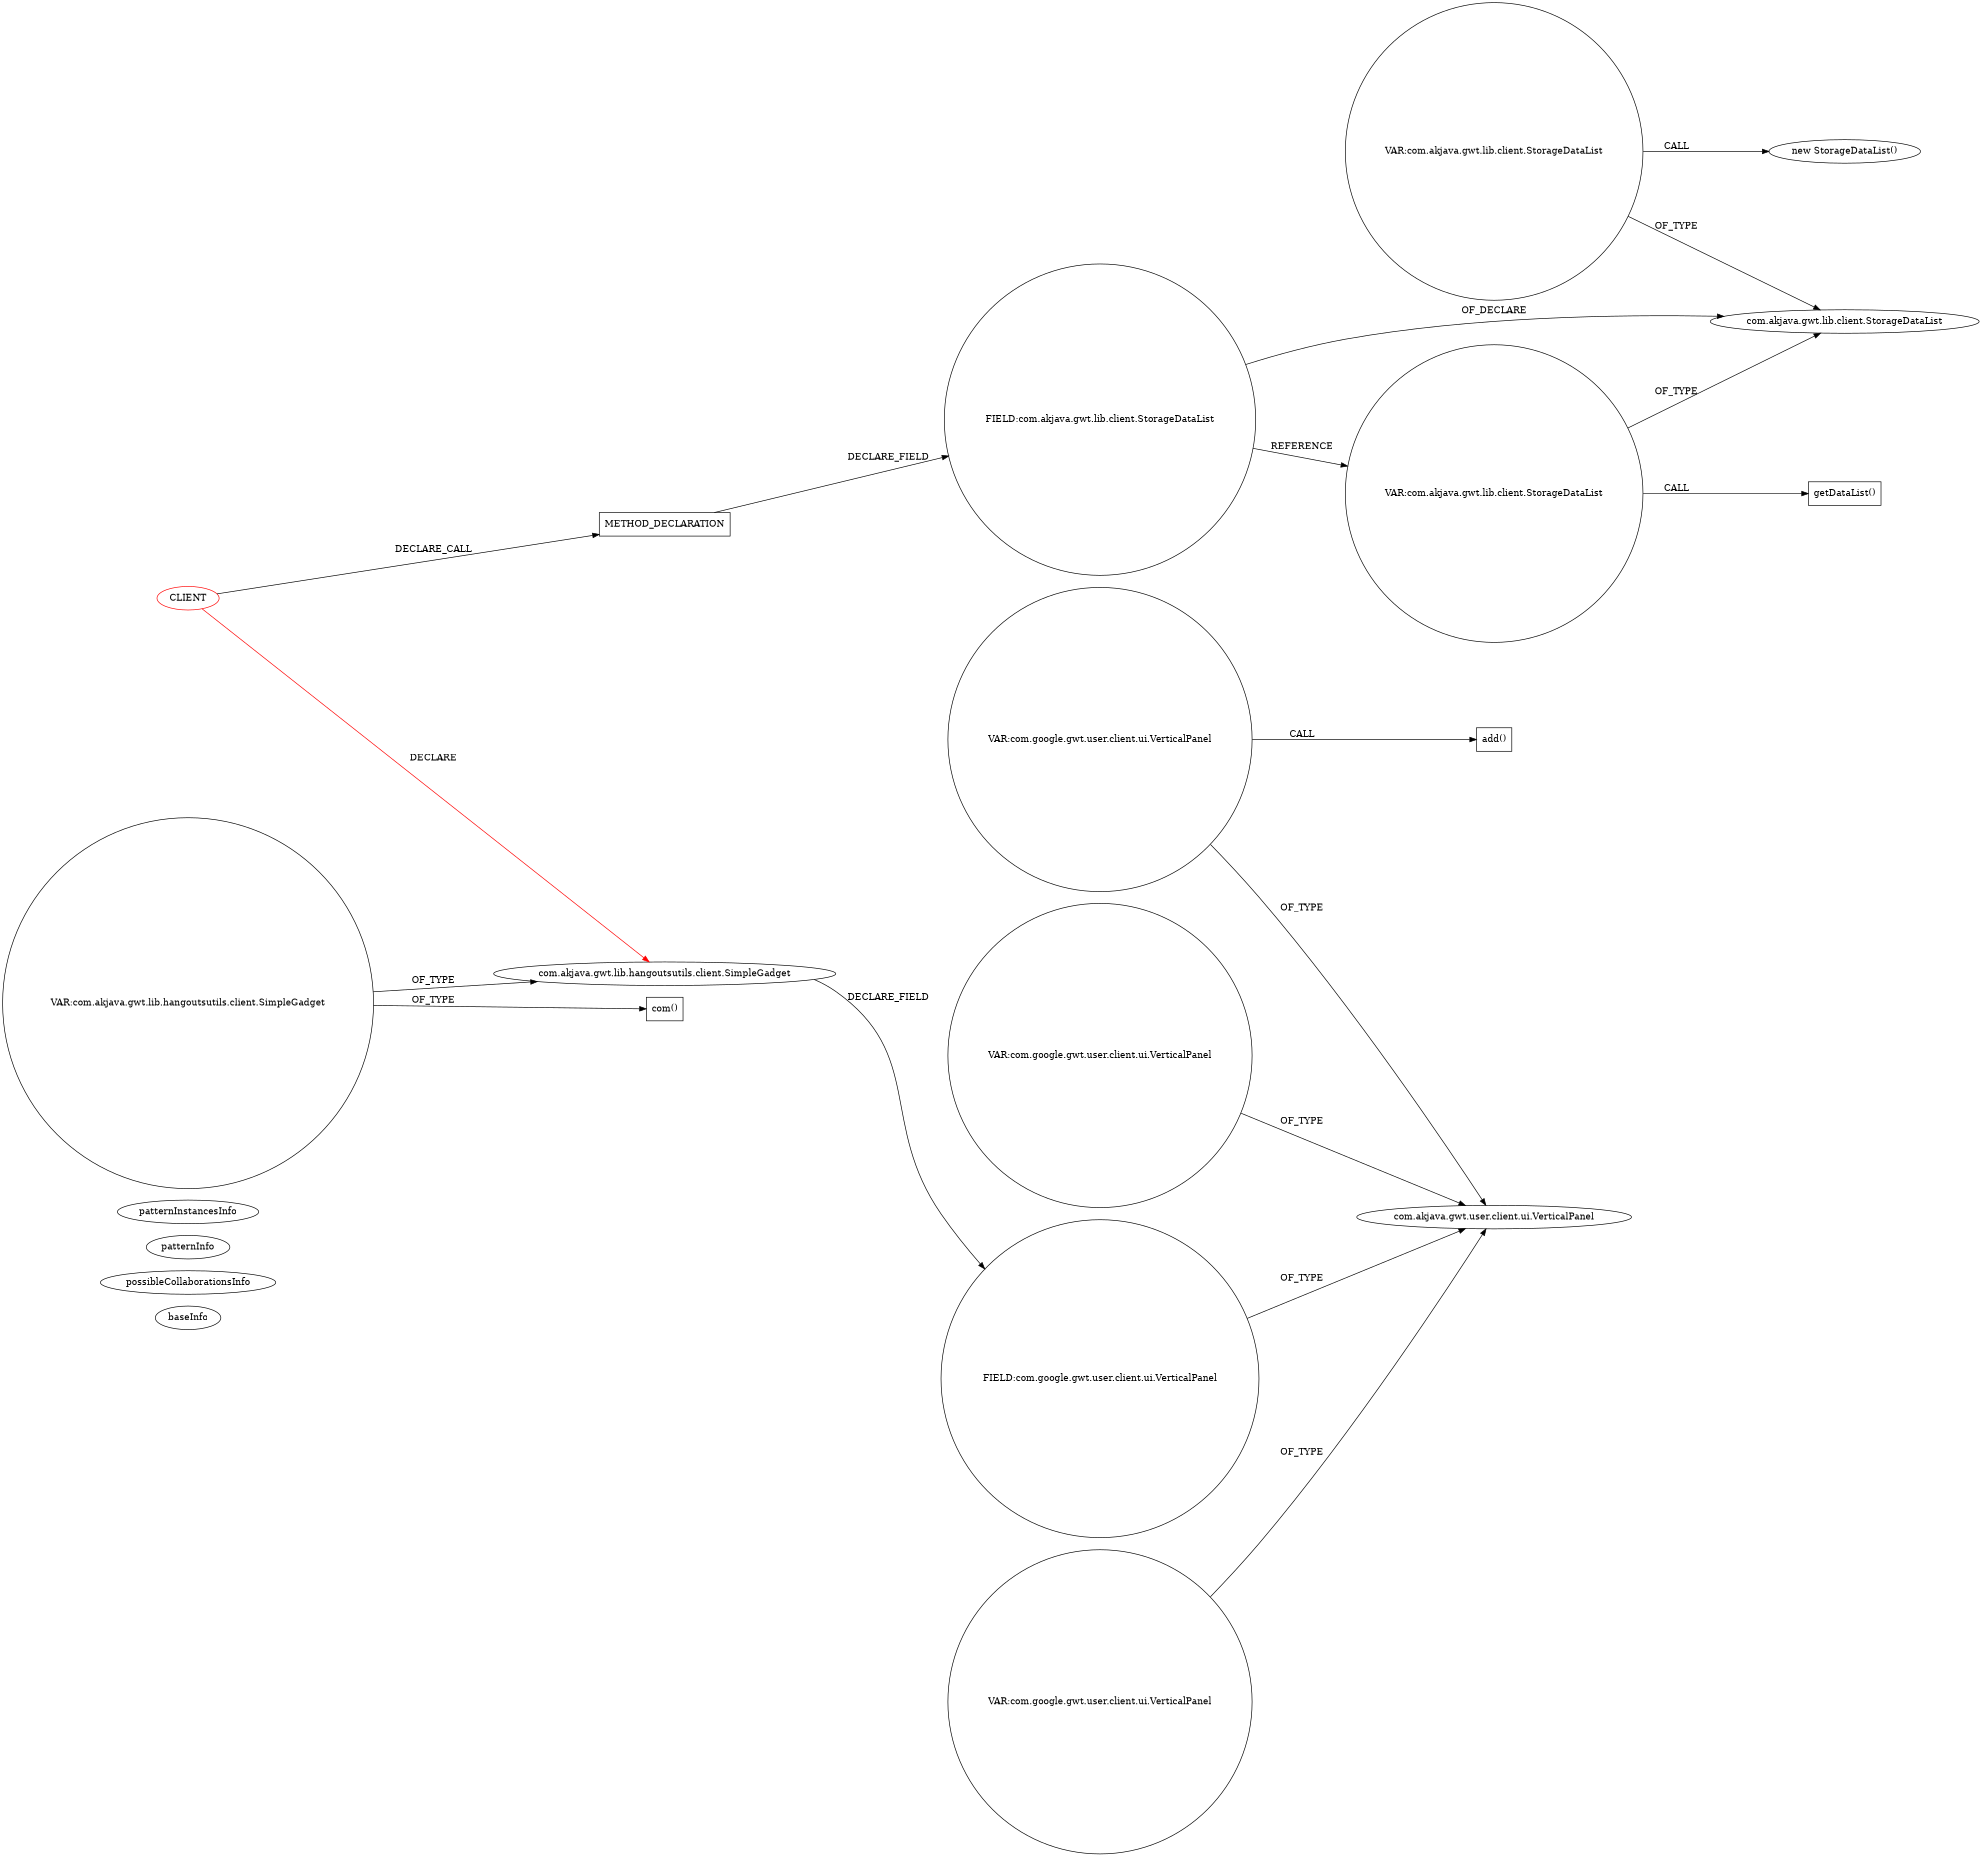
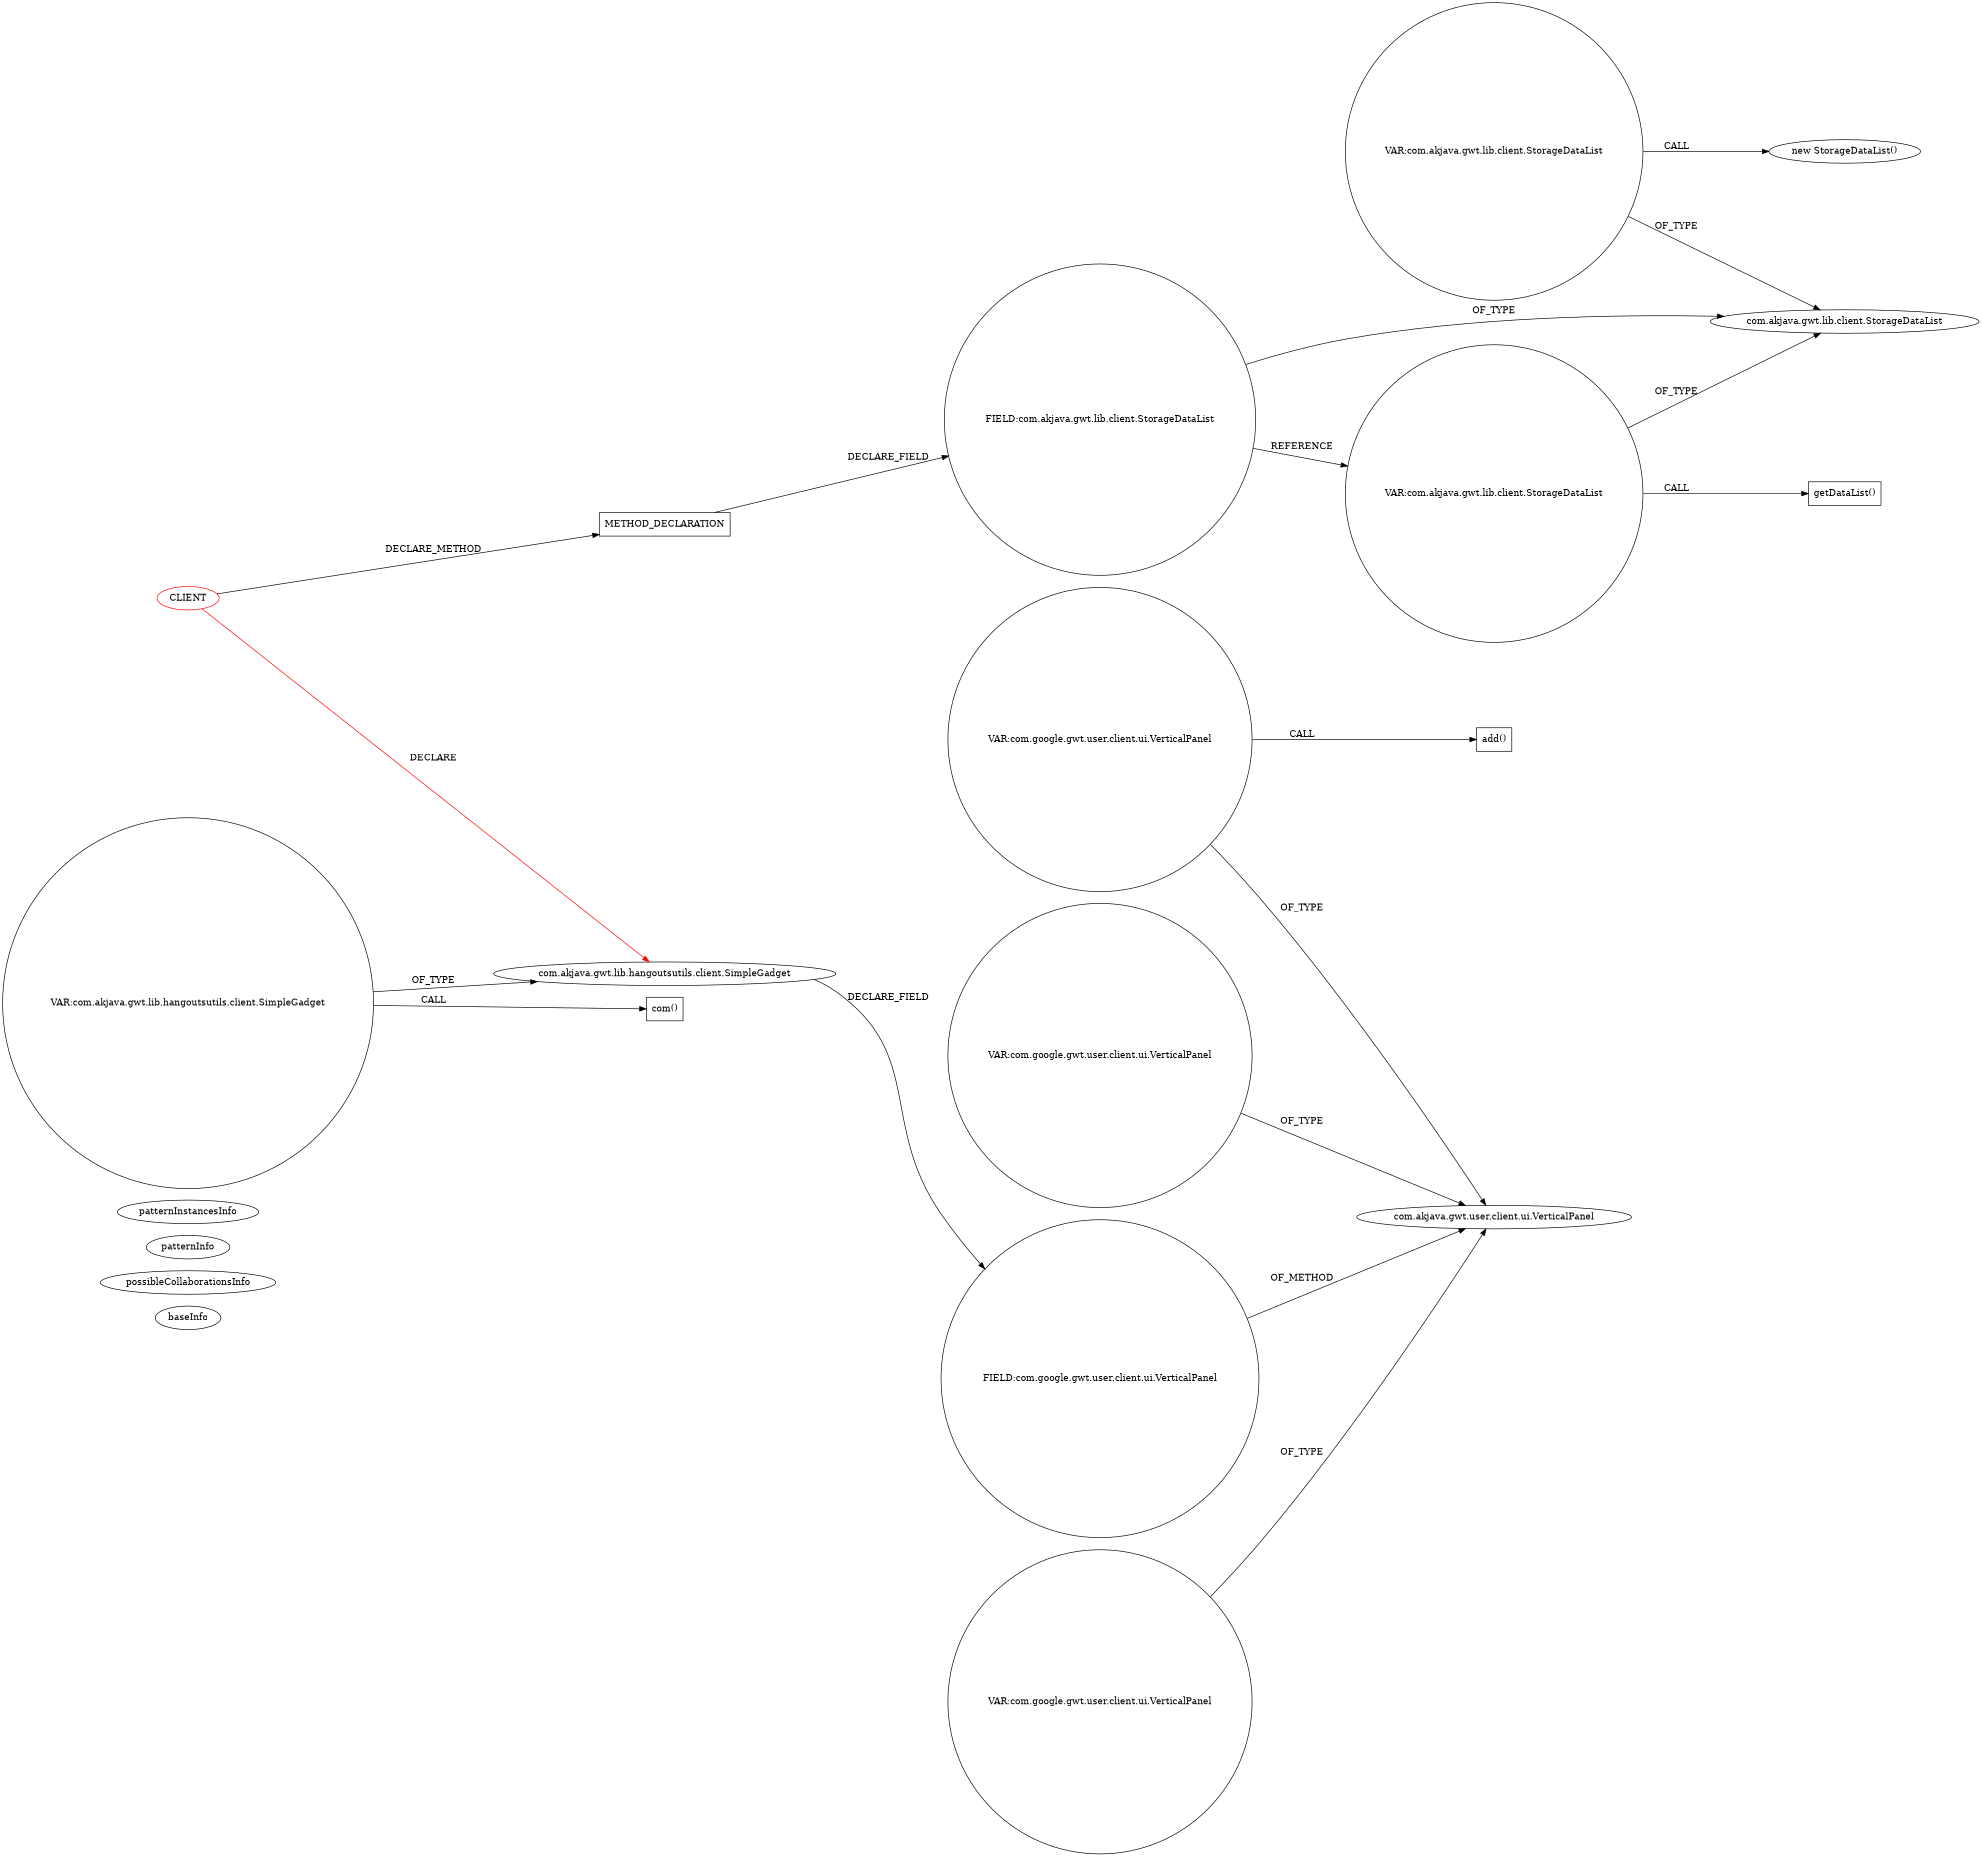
(1494, 311) -> (1494, 311)
(434, 549) -> (434, 549)
(434, 1000) -> (434, 1000)
(1302, 1278) -> (1302, 1278)
